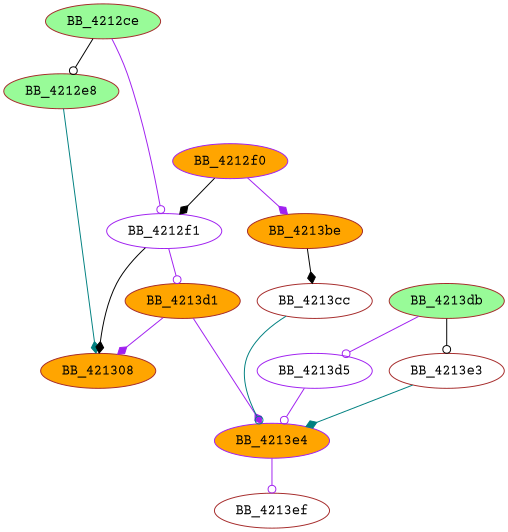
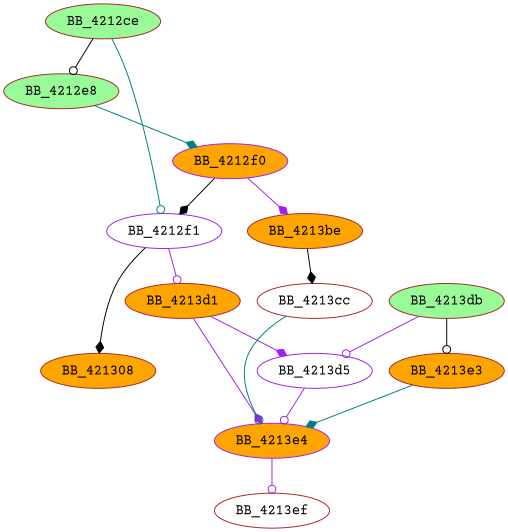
(141, 120) -> (140, 116)
(79, 225) -> (136, 122)
(145, 332) -> (243, 333)
(447, 371) -> (447, 371)
